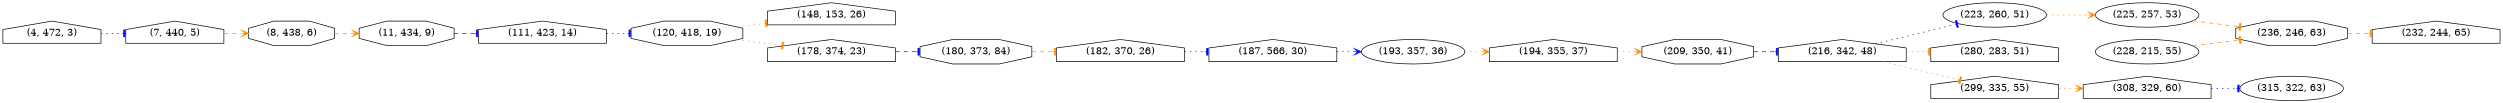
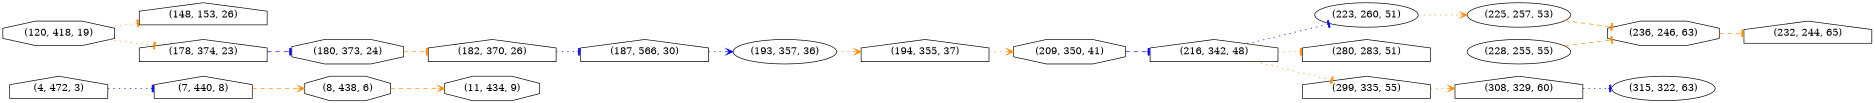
(175, 33) -> (203, 88)
(542, 33) -> none
(976, 52) -> (348, 52)
(2147, 52) -> (1519, 52)
